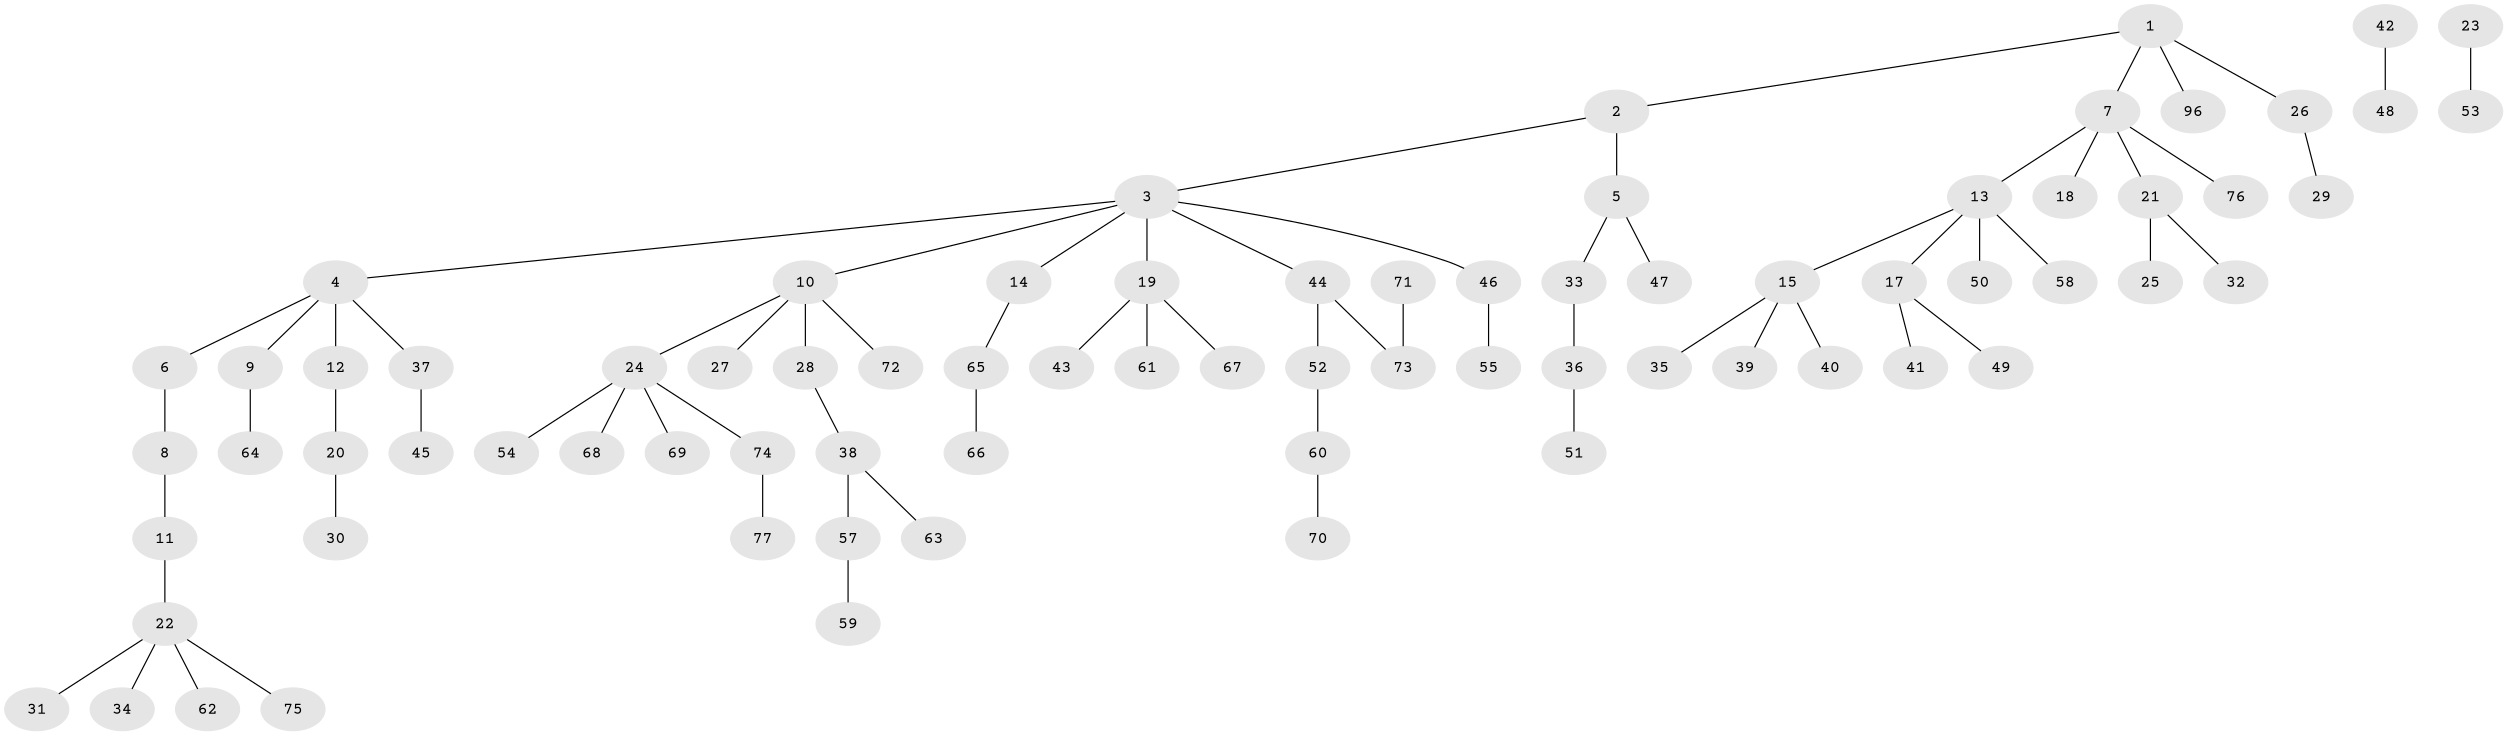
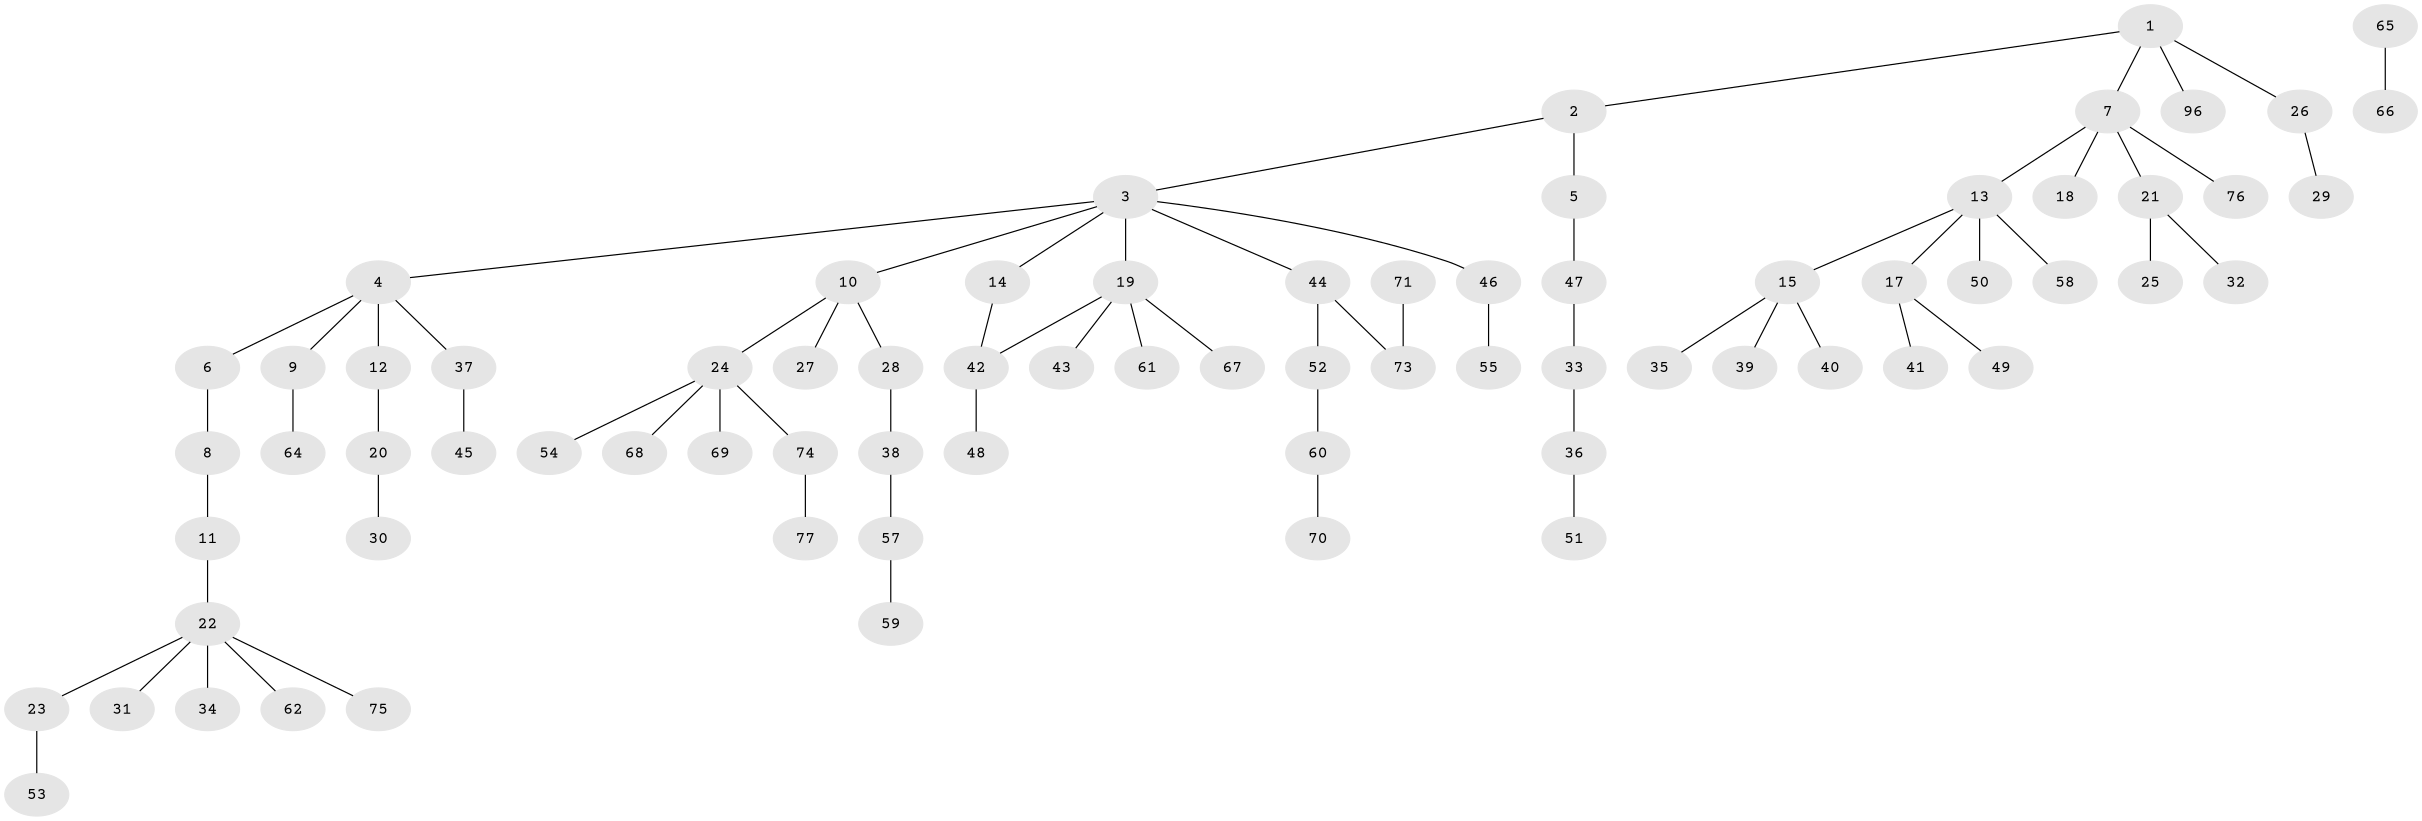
(1595, 240) -> (1574, 325)
(997, 325) -> (987, 325)
none -> (1051, 325)
(891, 368) -> none
(933, 538) -> none
none -> (122, 667)
